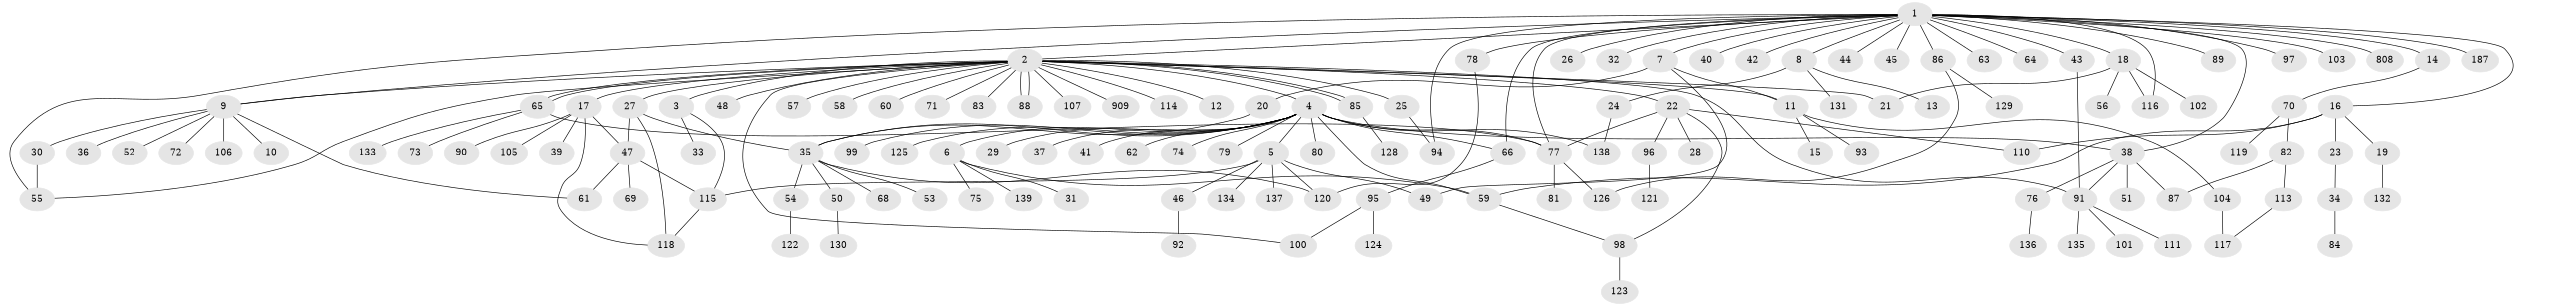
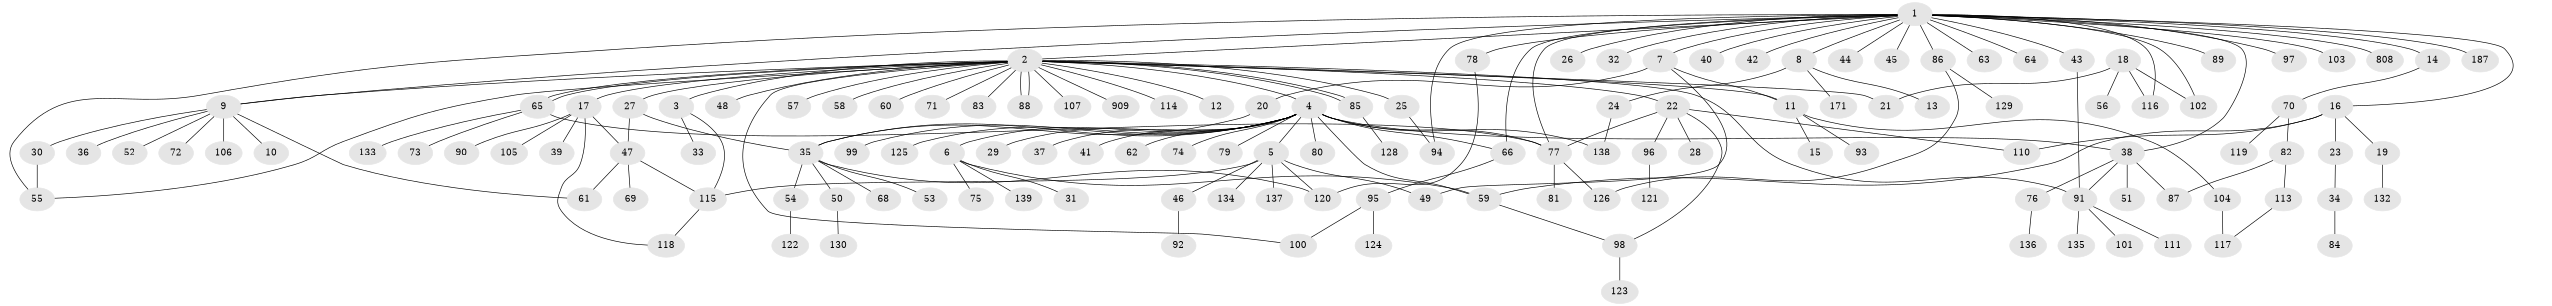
(2022, 30) -> (2147, 44)
(1838, 107) -> (1838, 107)
(660, 176) -> none
